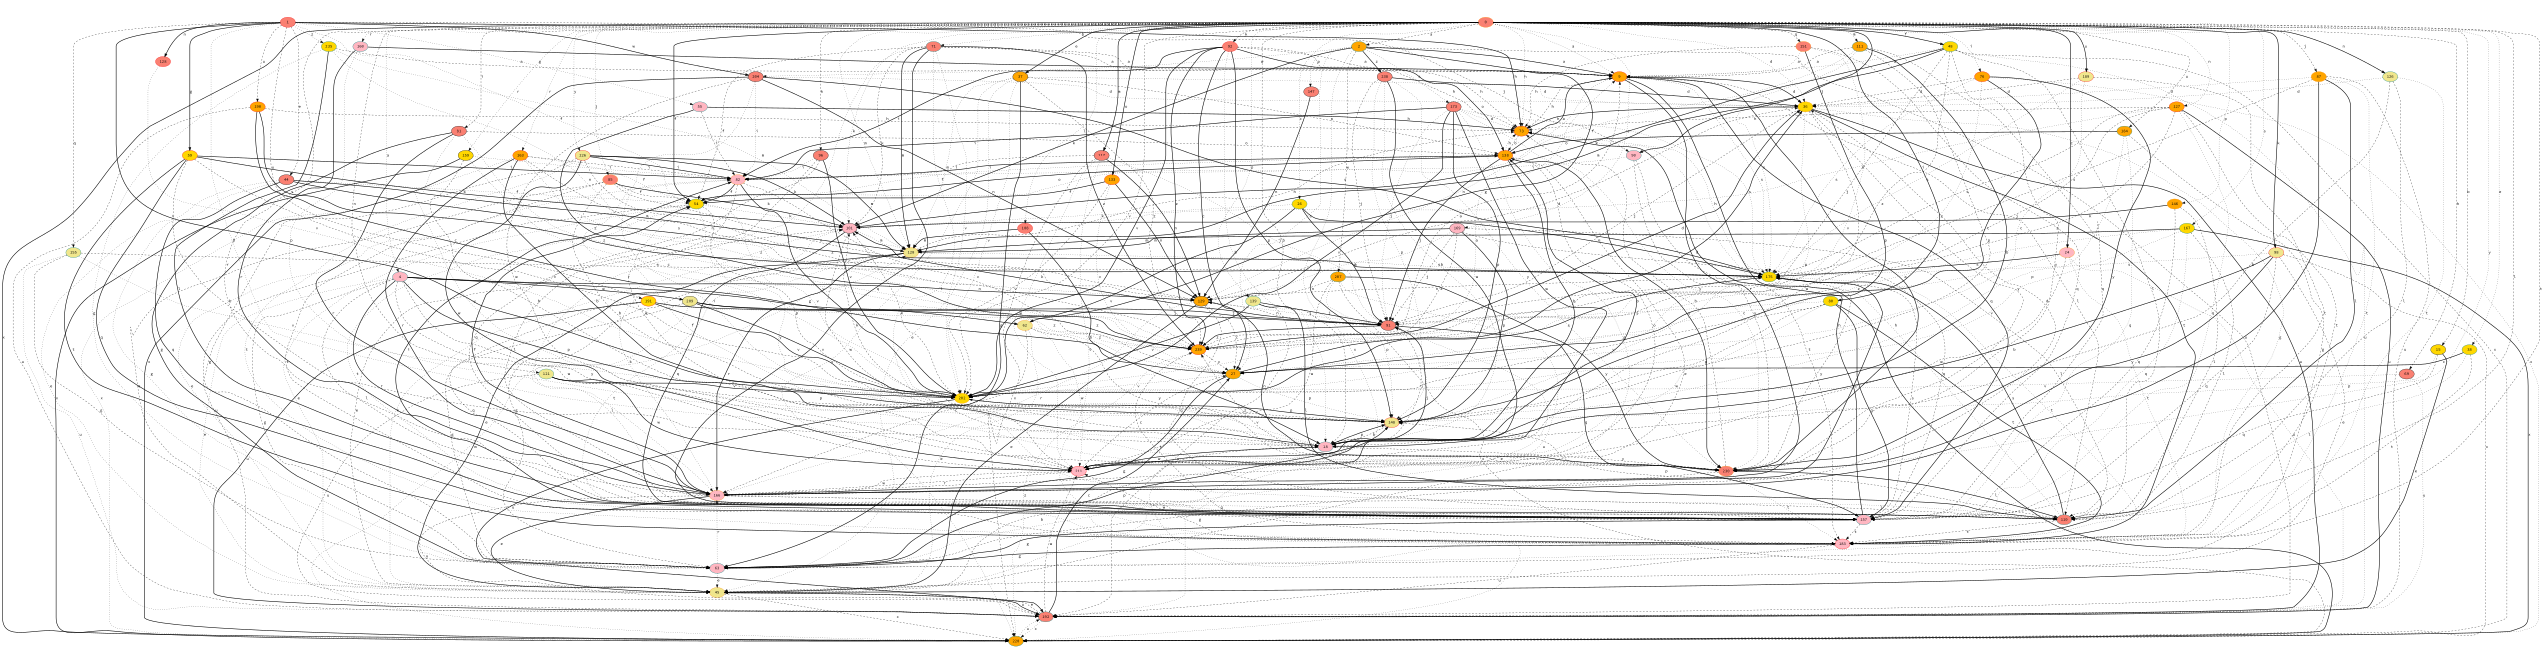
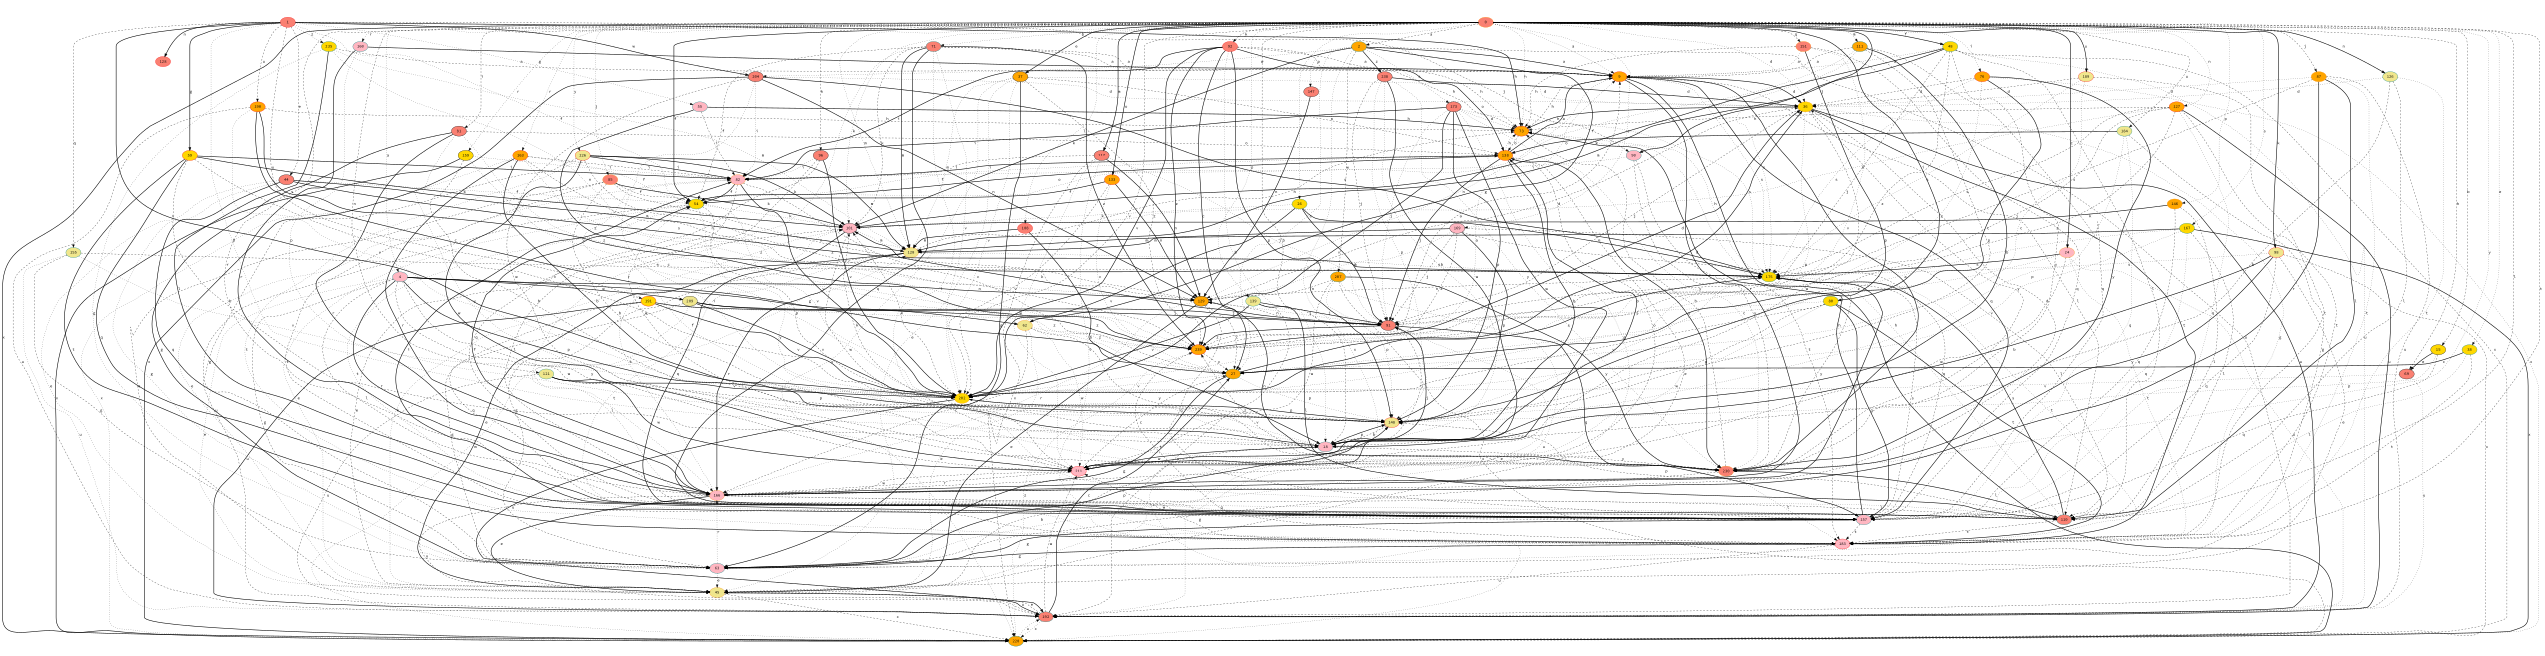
(2124, 131) -> (2124, 131)
(470, 274) -> (532, 327)
(1657, 586) -> (2422, 360)
